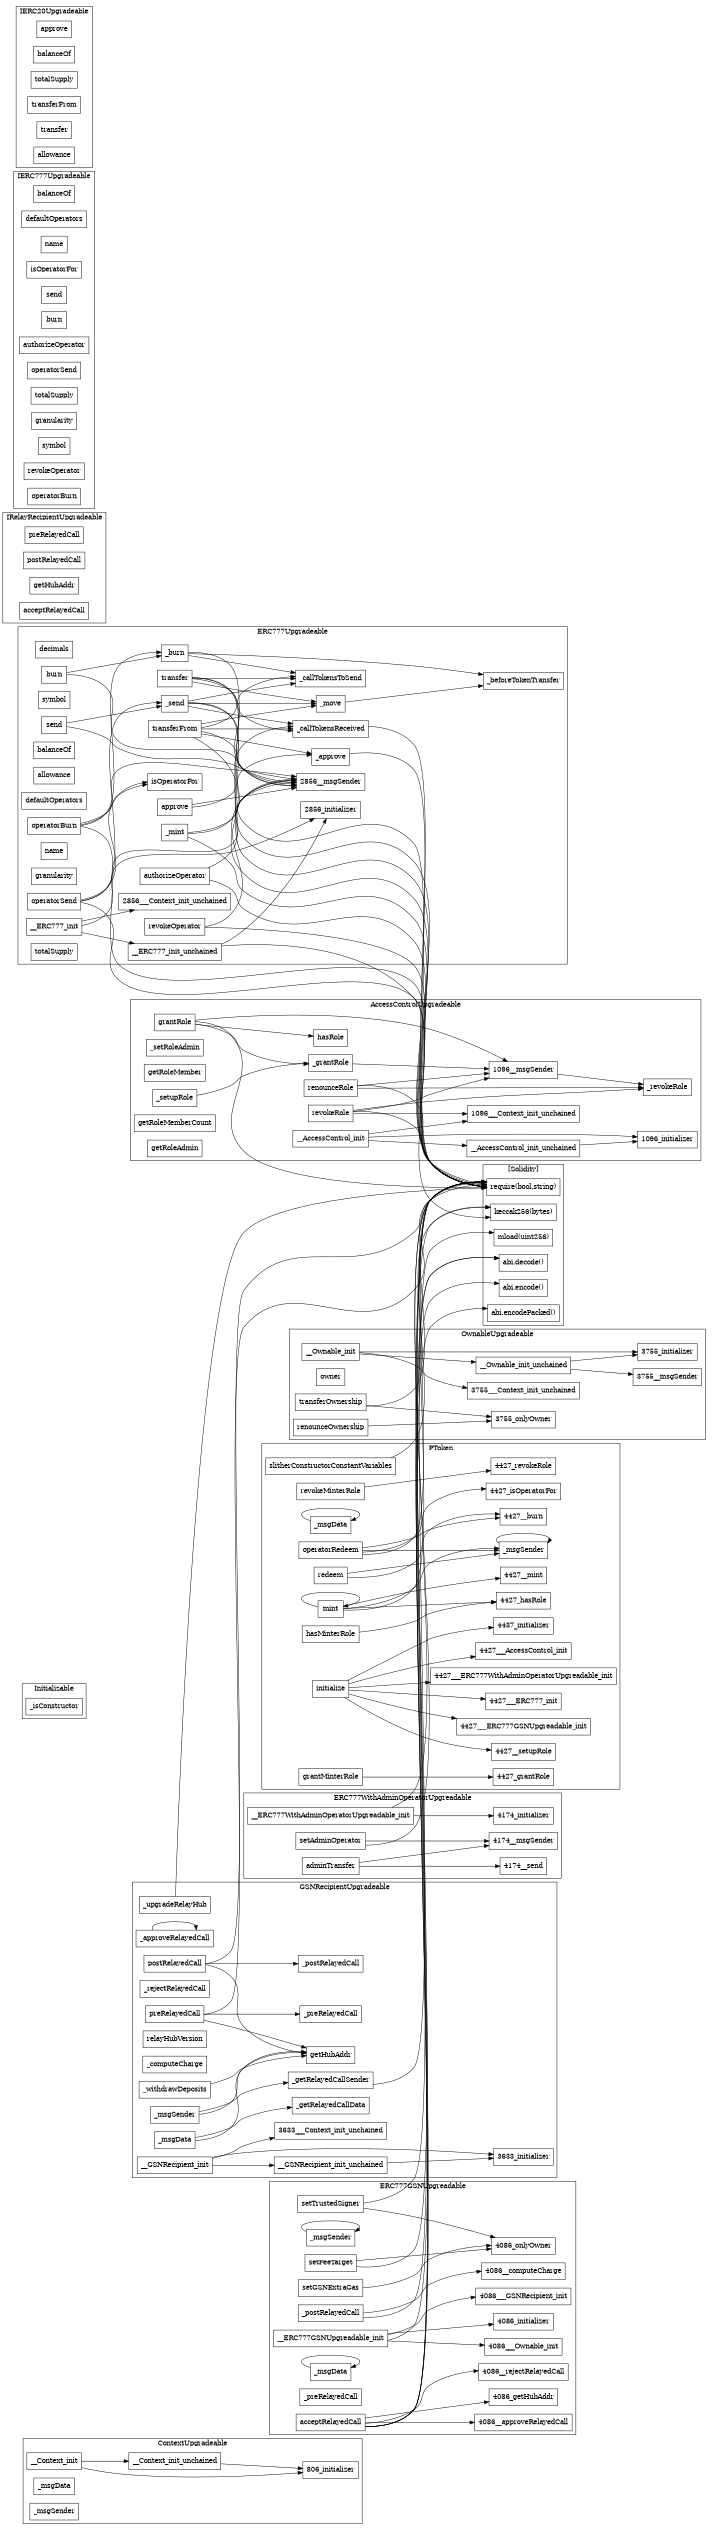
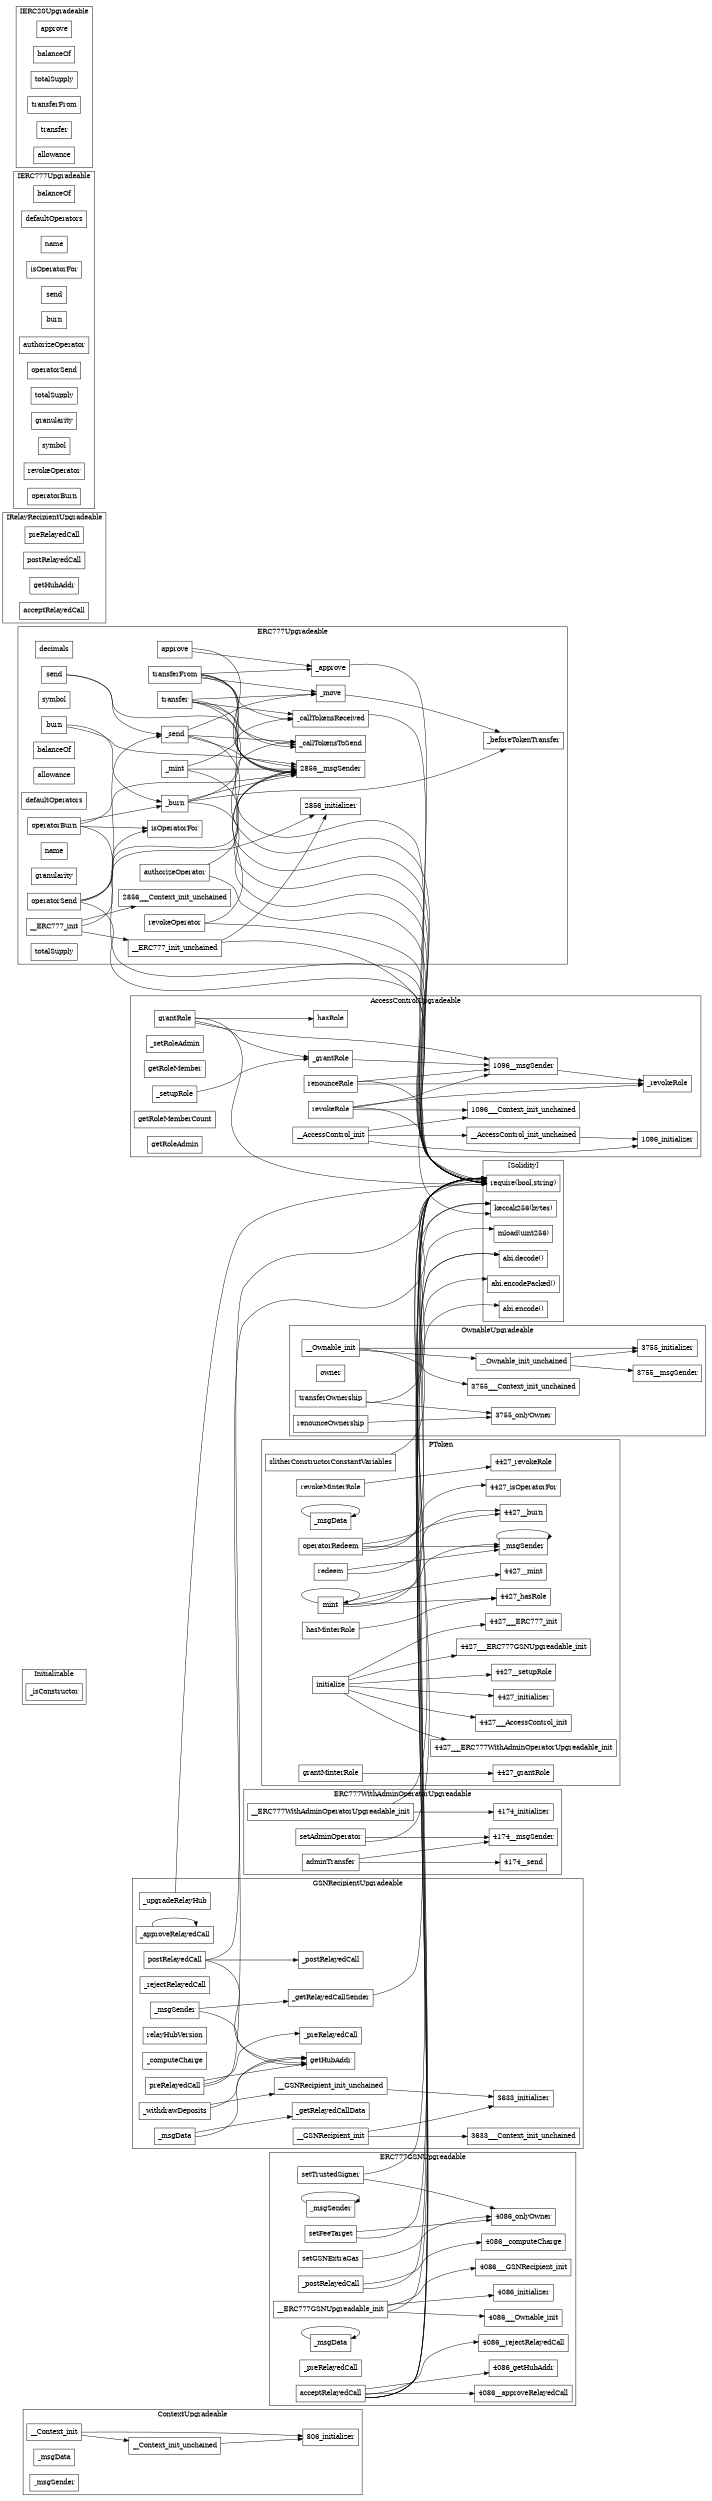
(253, 718) -> none
none -> (245, 785)
(523, 1626) -> (523, 1698)
(241, 2165) -> (240, 2099)
